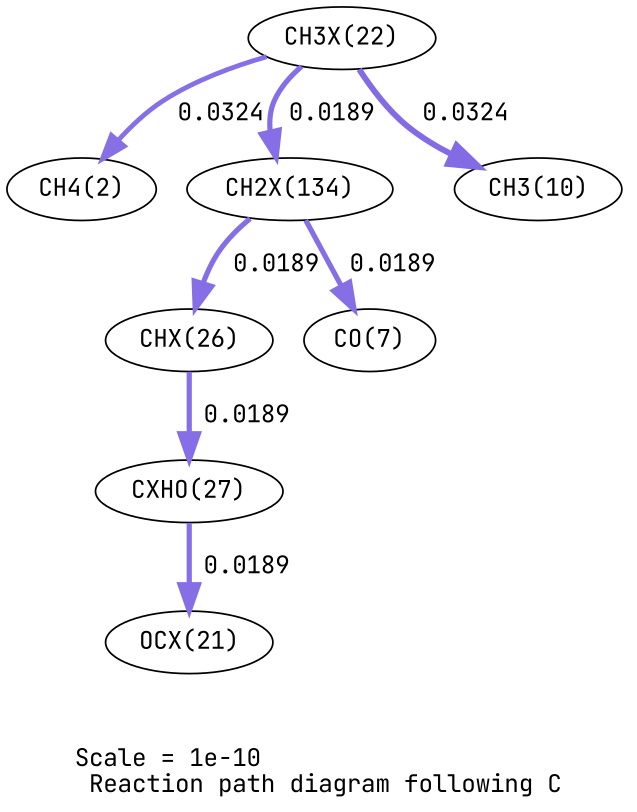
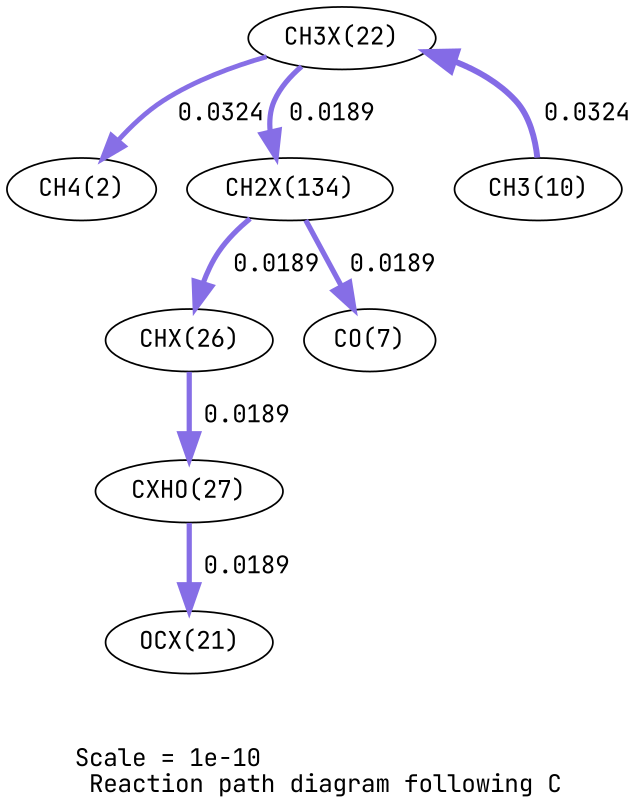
(399, 119) -> (512, 97)
